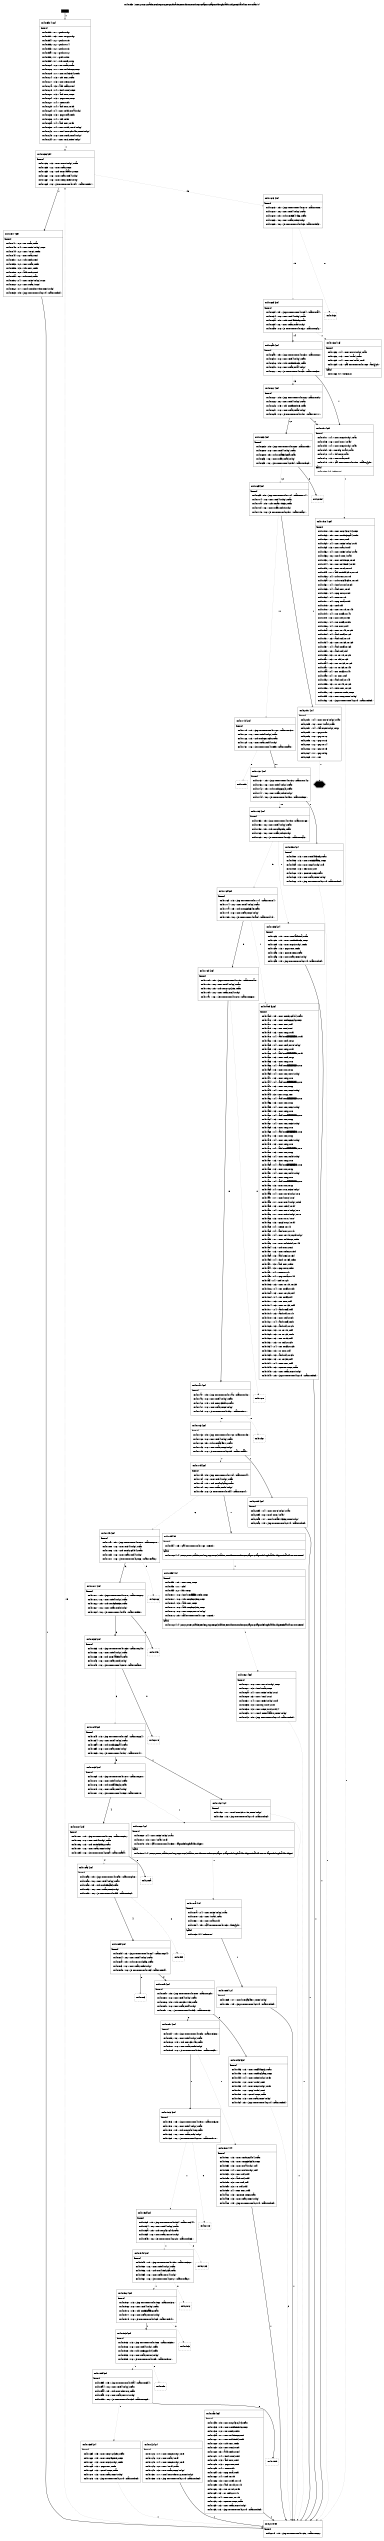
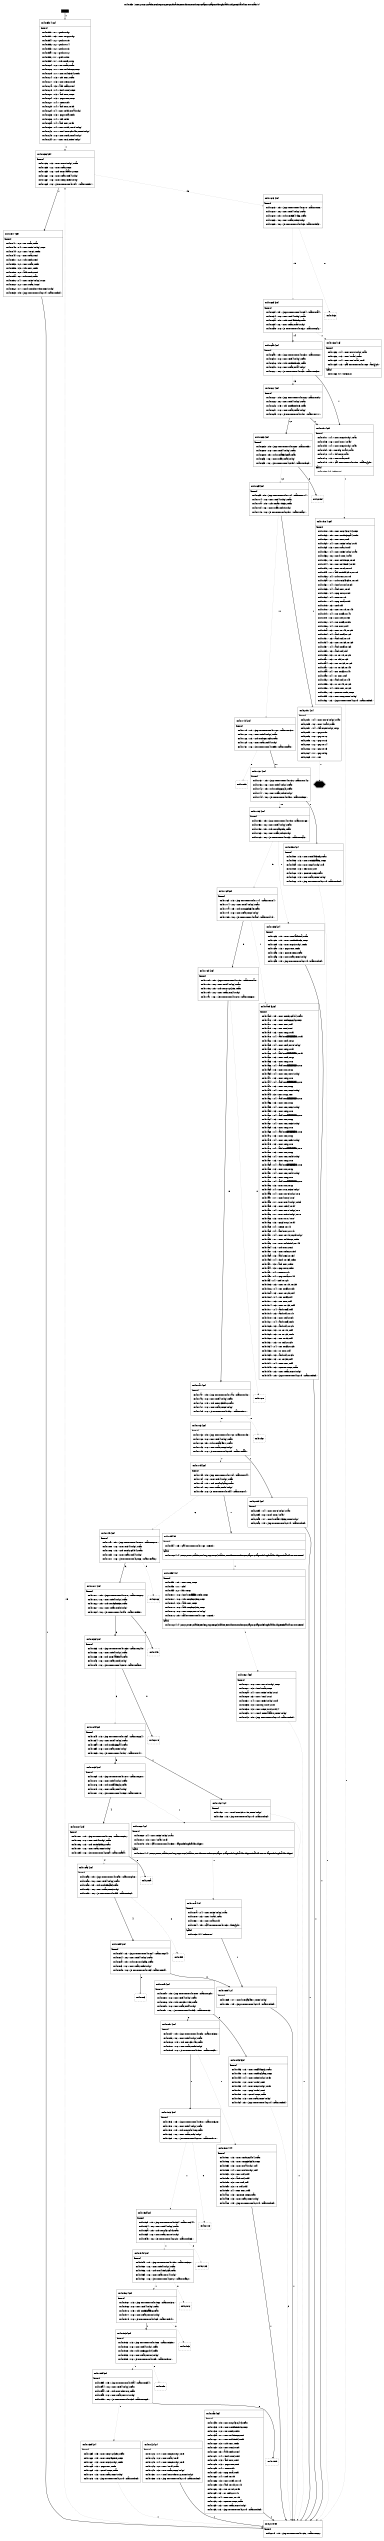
(162, 1977) -> (200, 1978)
